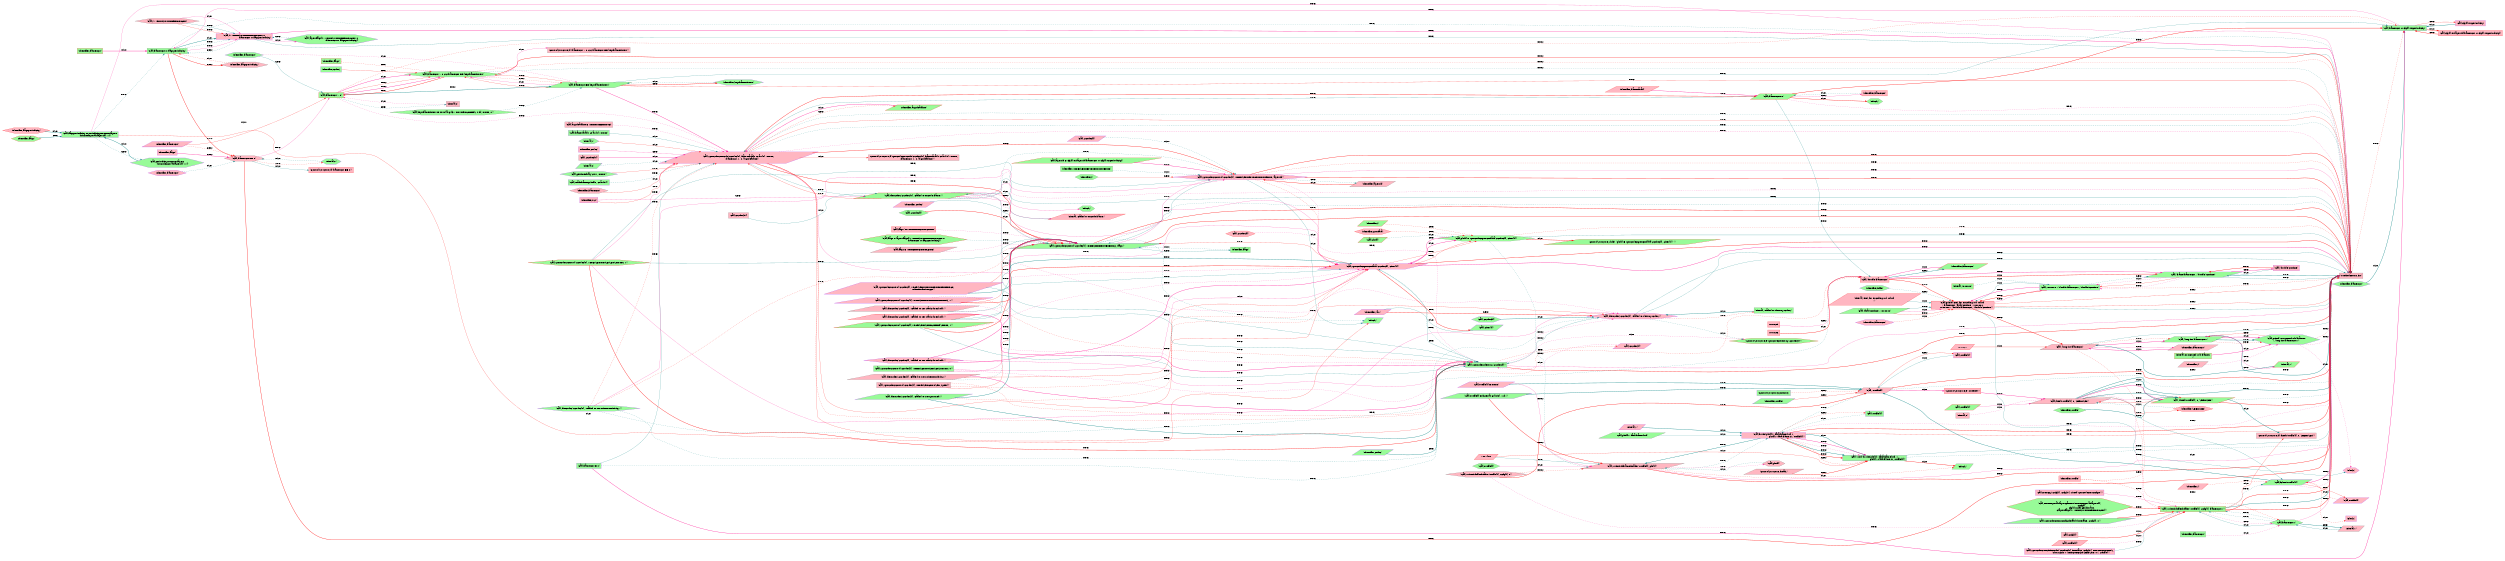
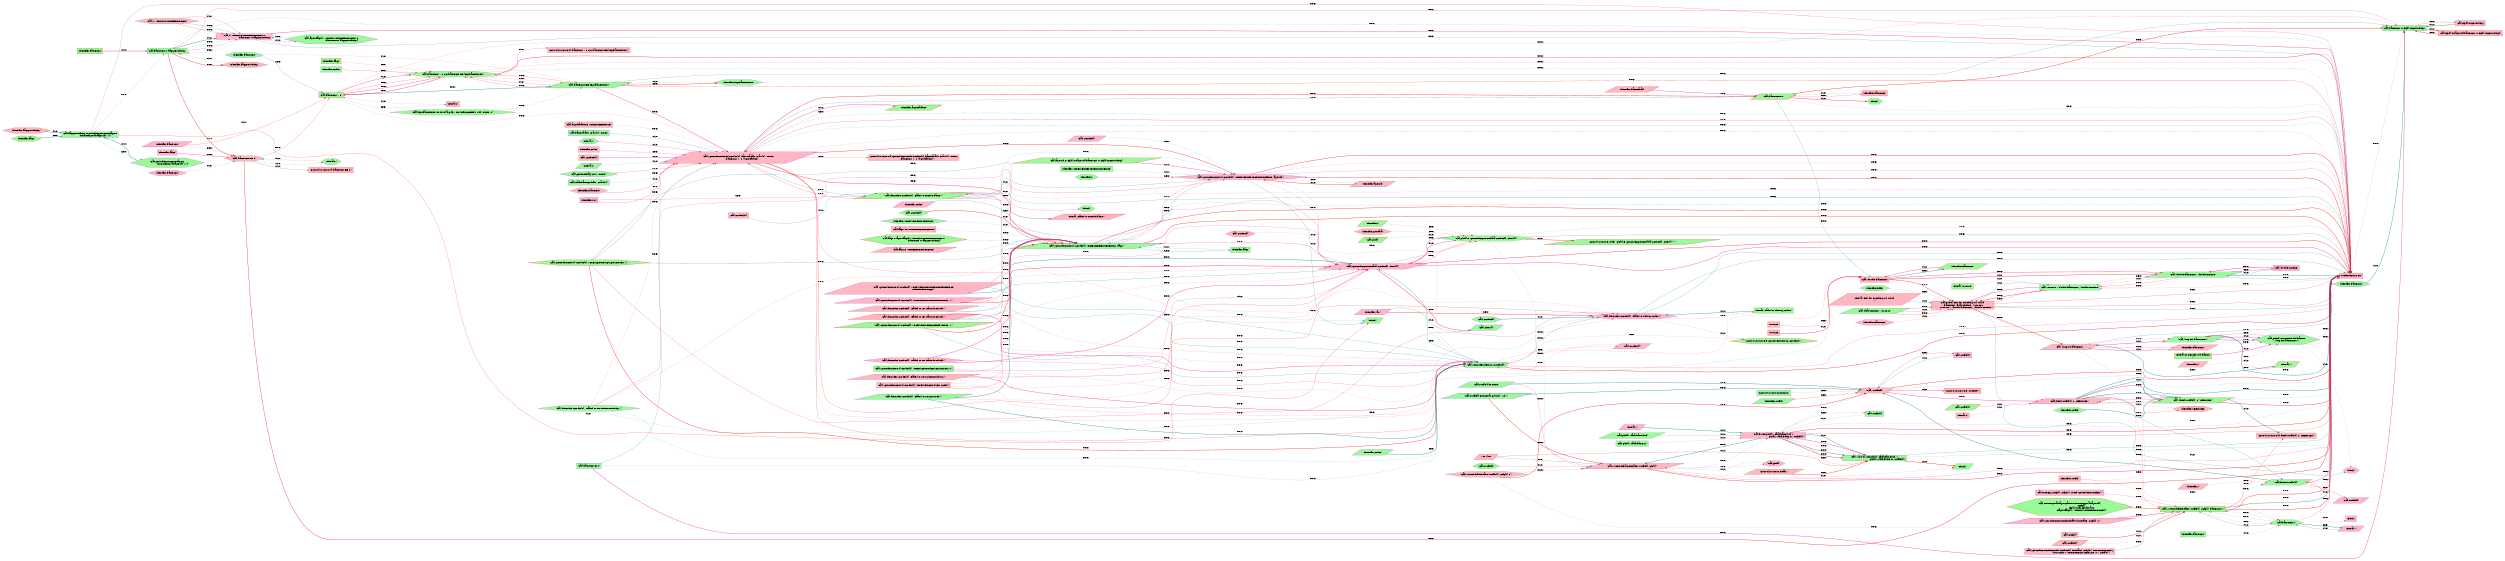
none -> (914, 221)
(2193, 275) -> (2193, 275)
(1963, 347) -> none
(1486, 385) -> (1486, 385)
(2012, 396) -> (1962, 399)
none -> (1632, 444)
(2070, 521) -> (2070, 521)
